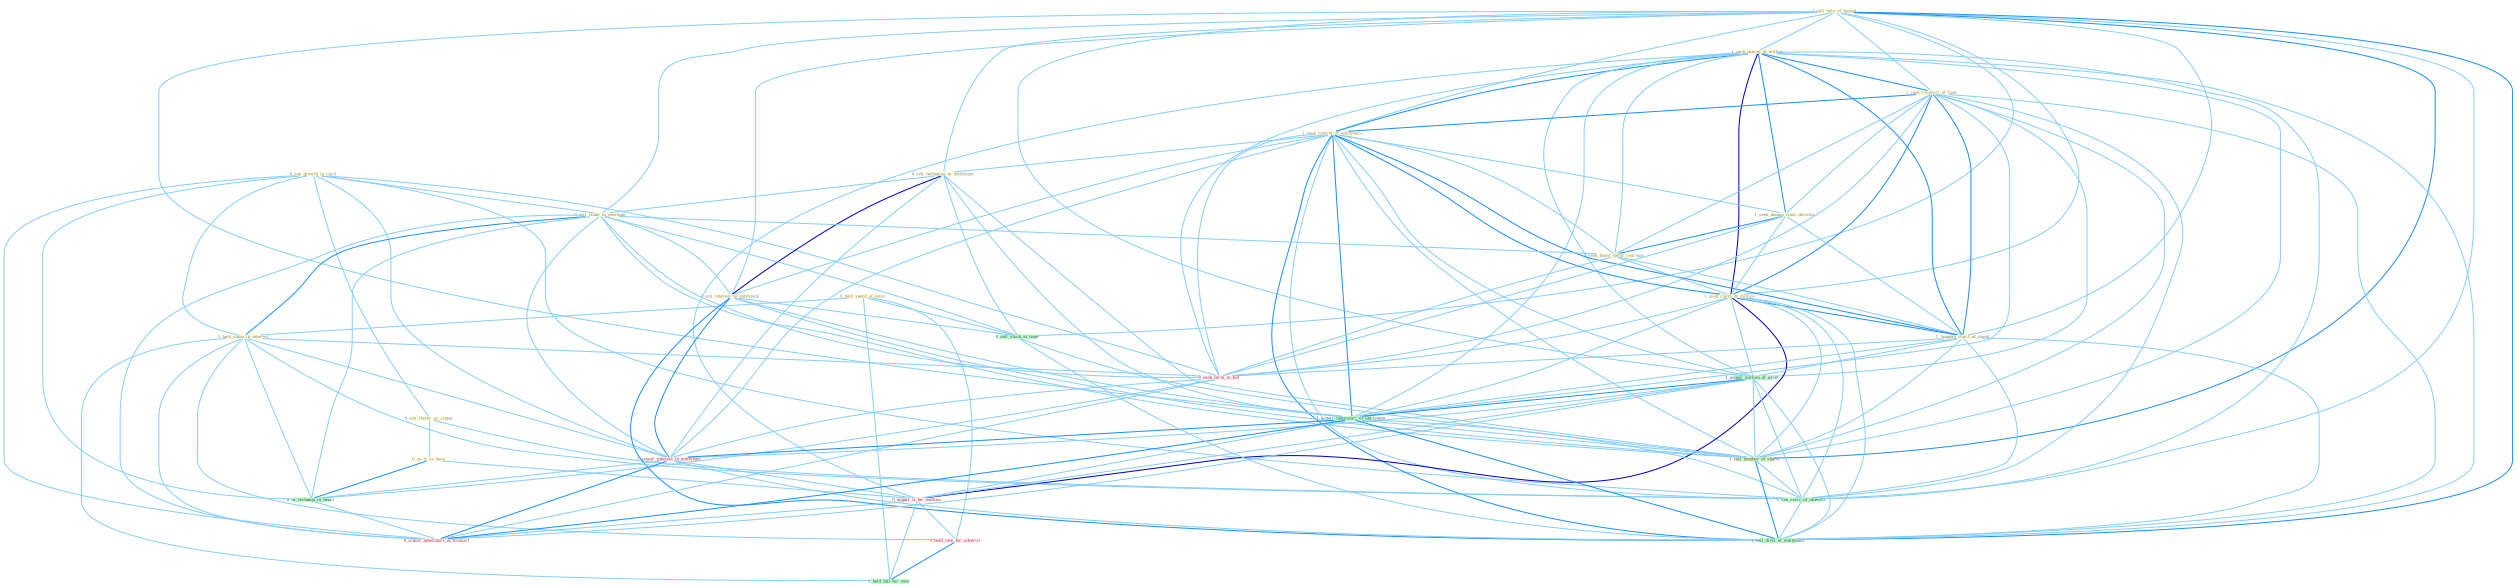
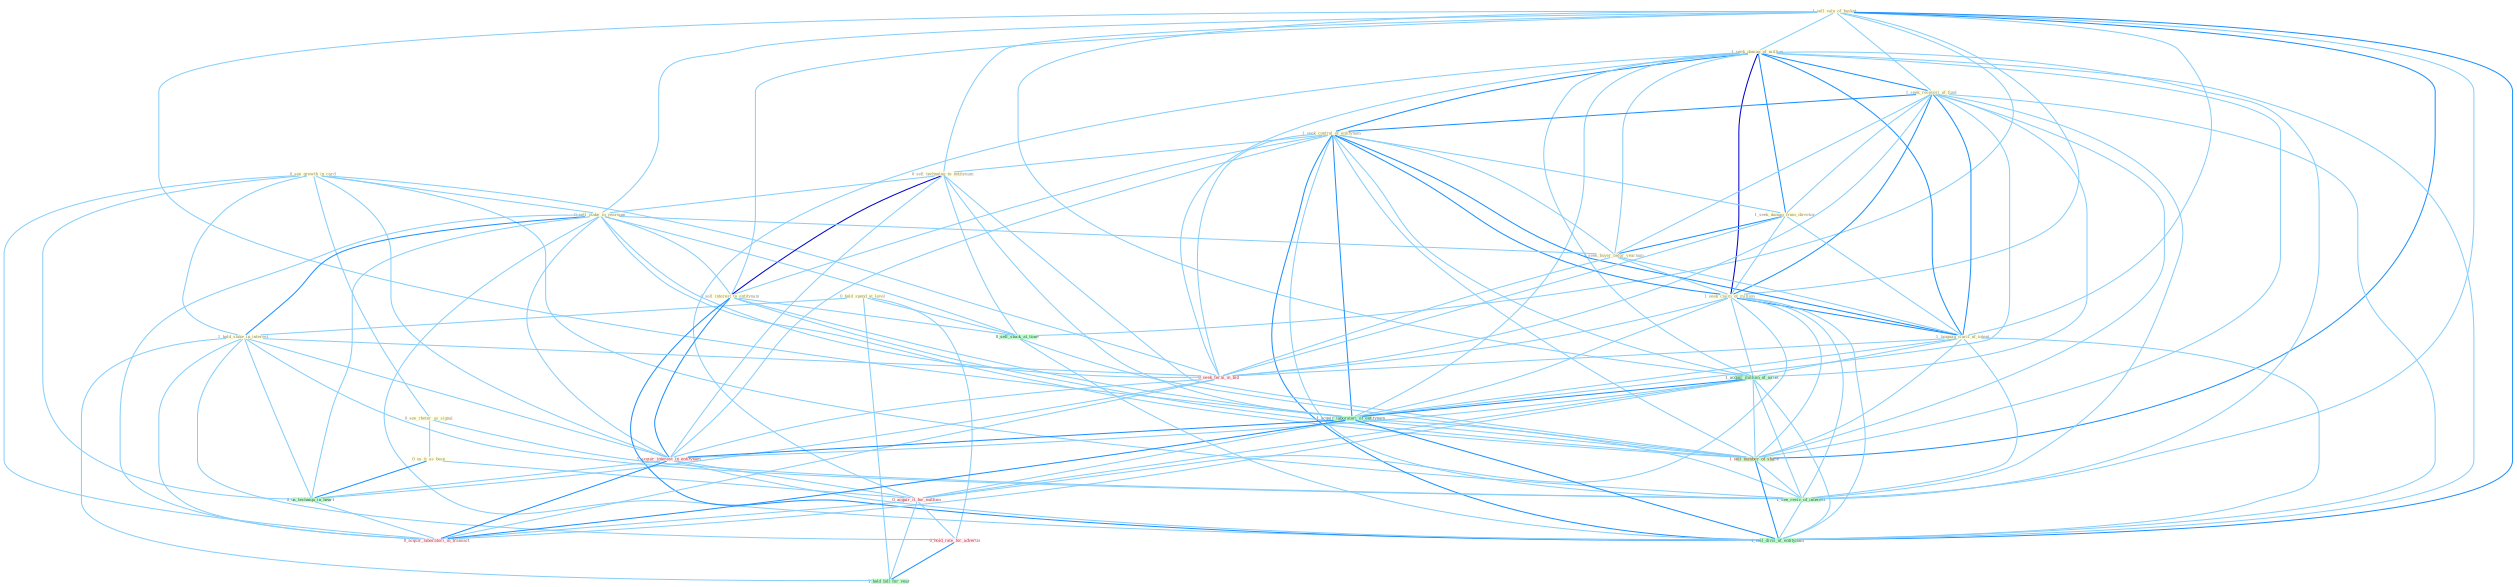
(1631, 53) -> none
(1346, 459) -> (1346, 459)
none -> (897, 517)
